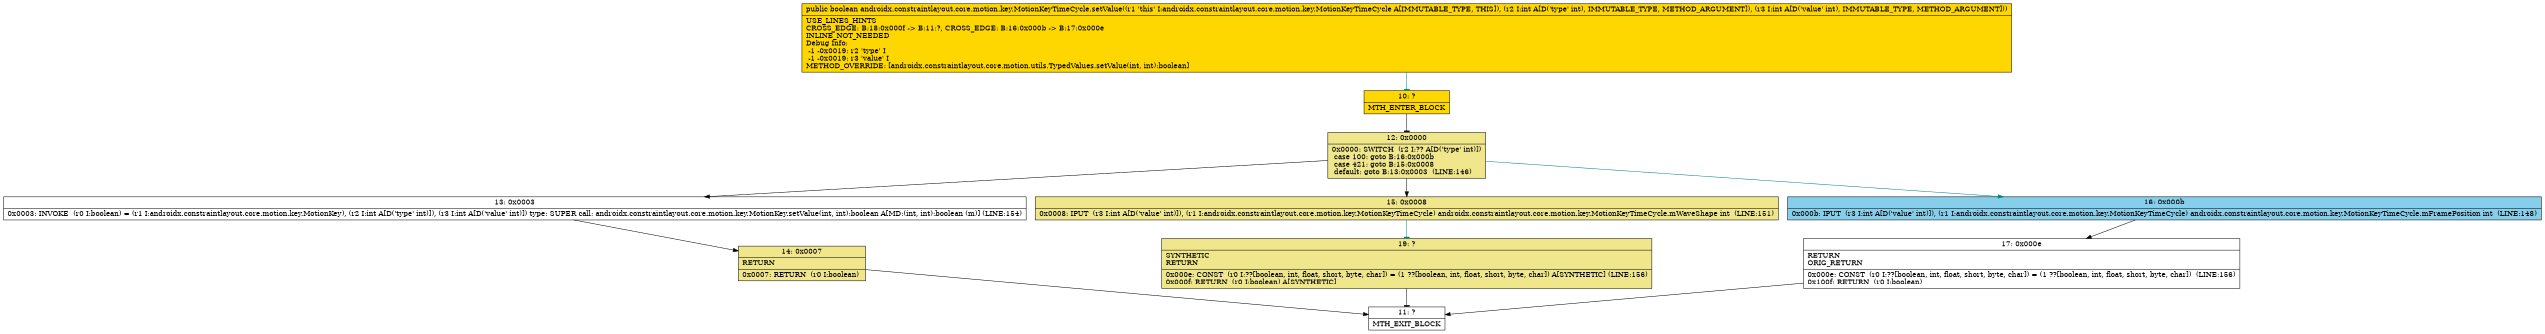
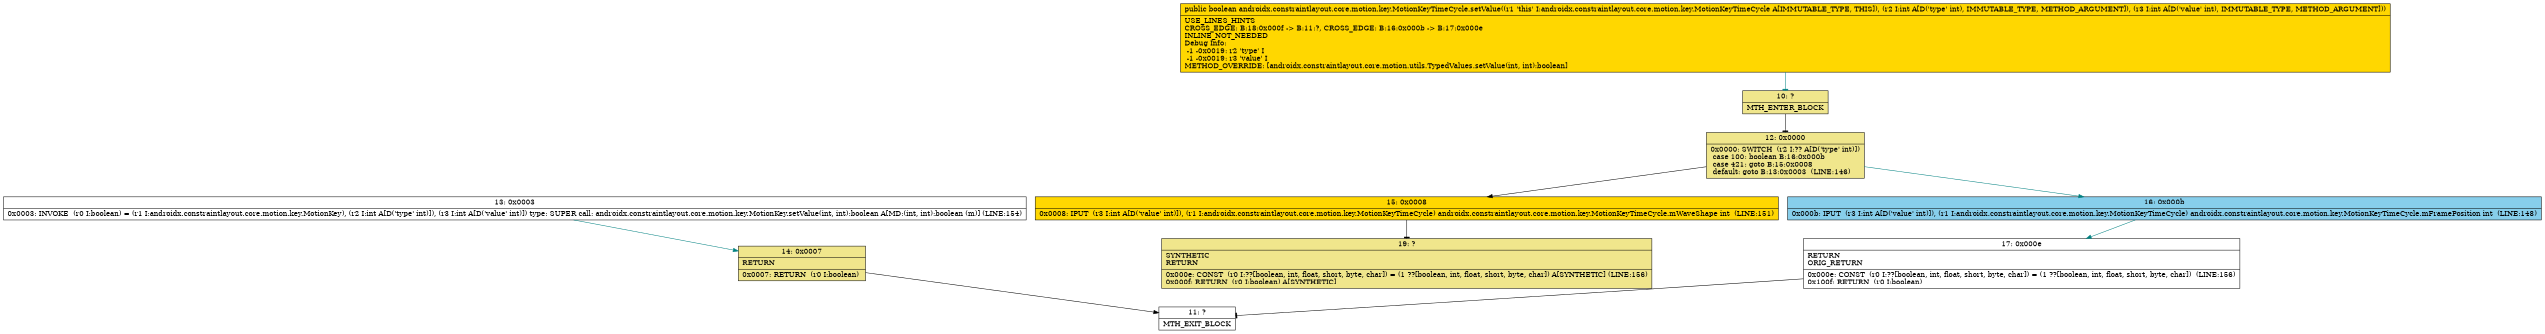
(1407, 102) -> (1785, 102)
(1383, 157) -> (1768, 157)
(1019, 179) -> none
(1407, 208) -> (1407, 208)
(1407, 228) -> (1407, 228)
(2113, 228) -> (2113, 228)
(653, 235) -> (653, 235)
(1407, 296) -> none
(1627, 299) -> (1521, 297)
